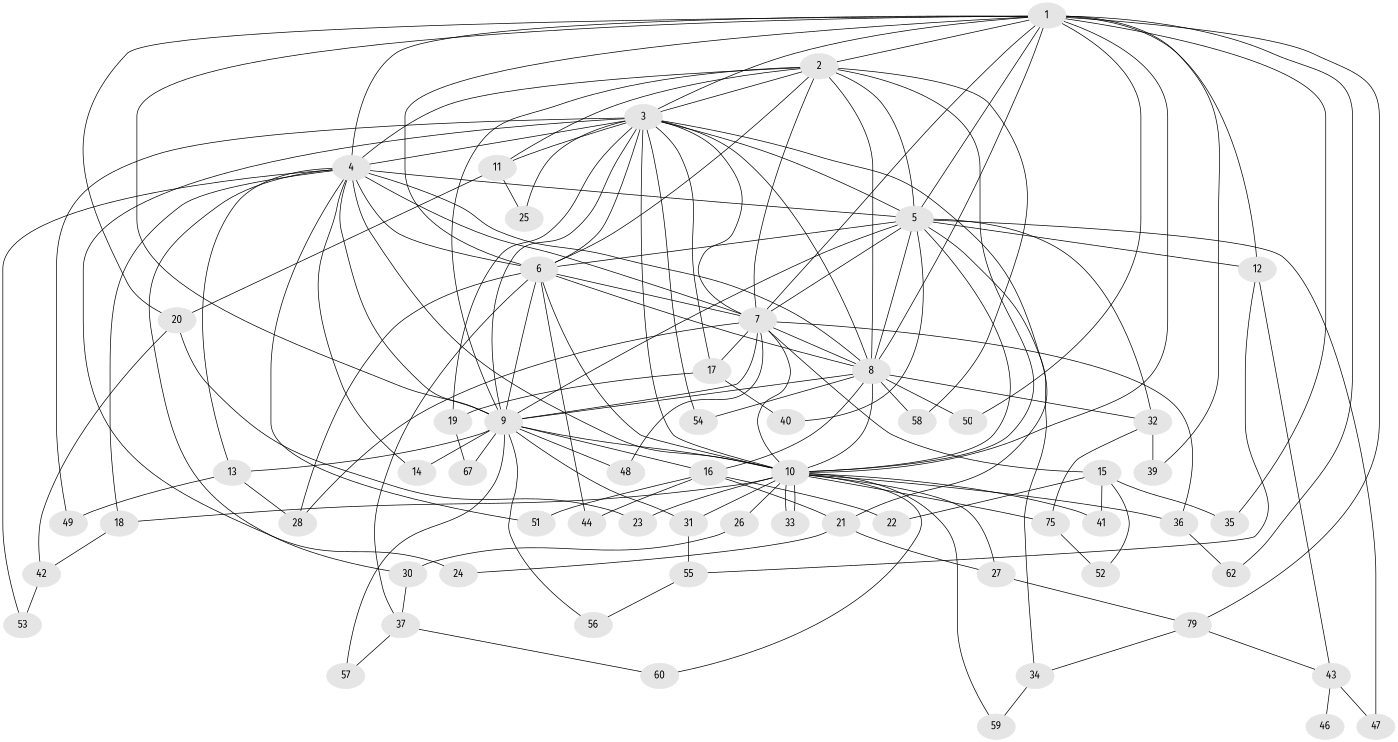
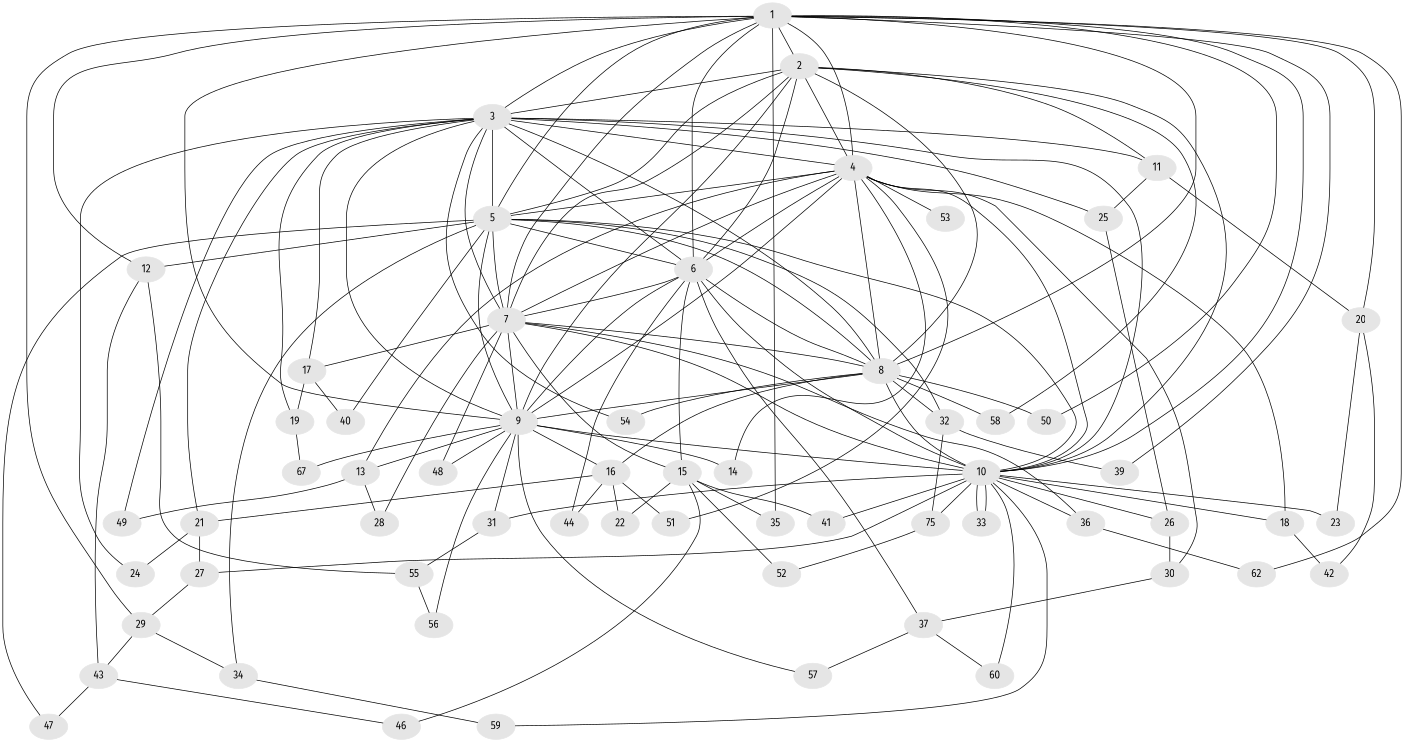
(372, 354) -> (679, 371)
none -> (1135, 364)
(32, 600) -> none
(1192, 625) -> (141, 625)
none -> (598, 639)
